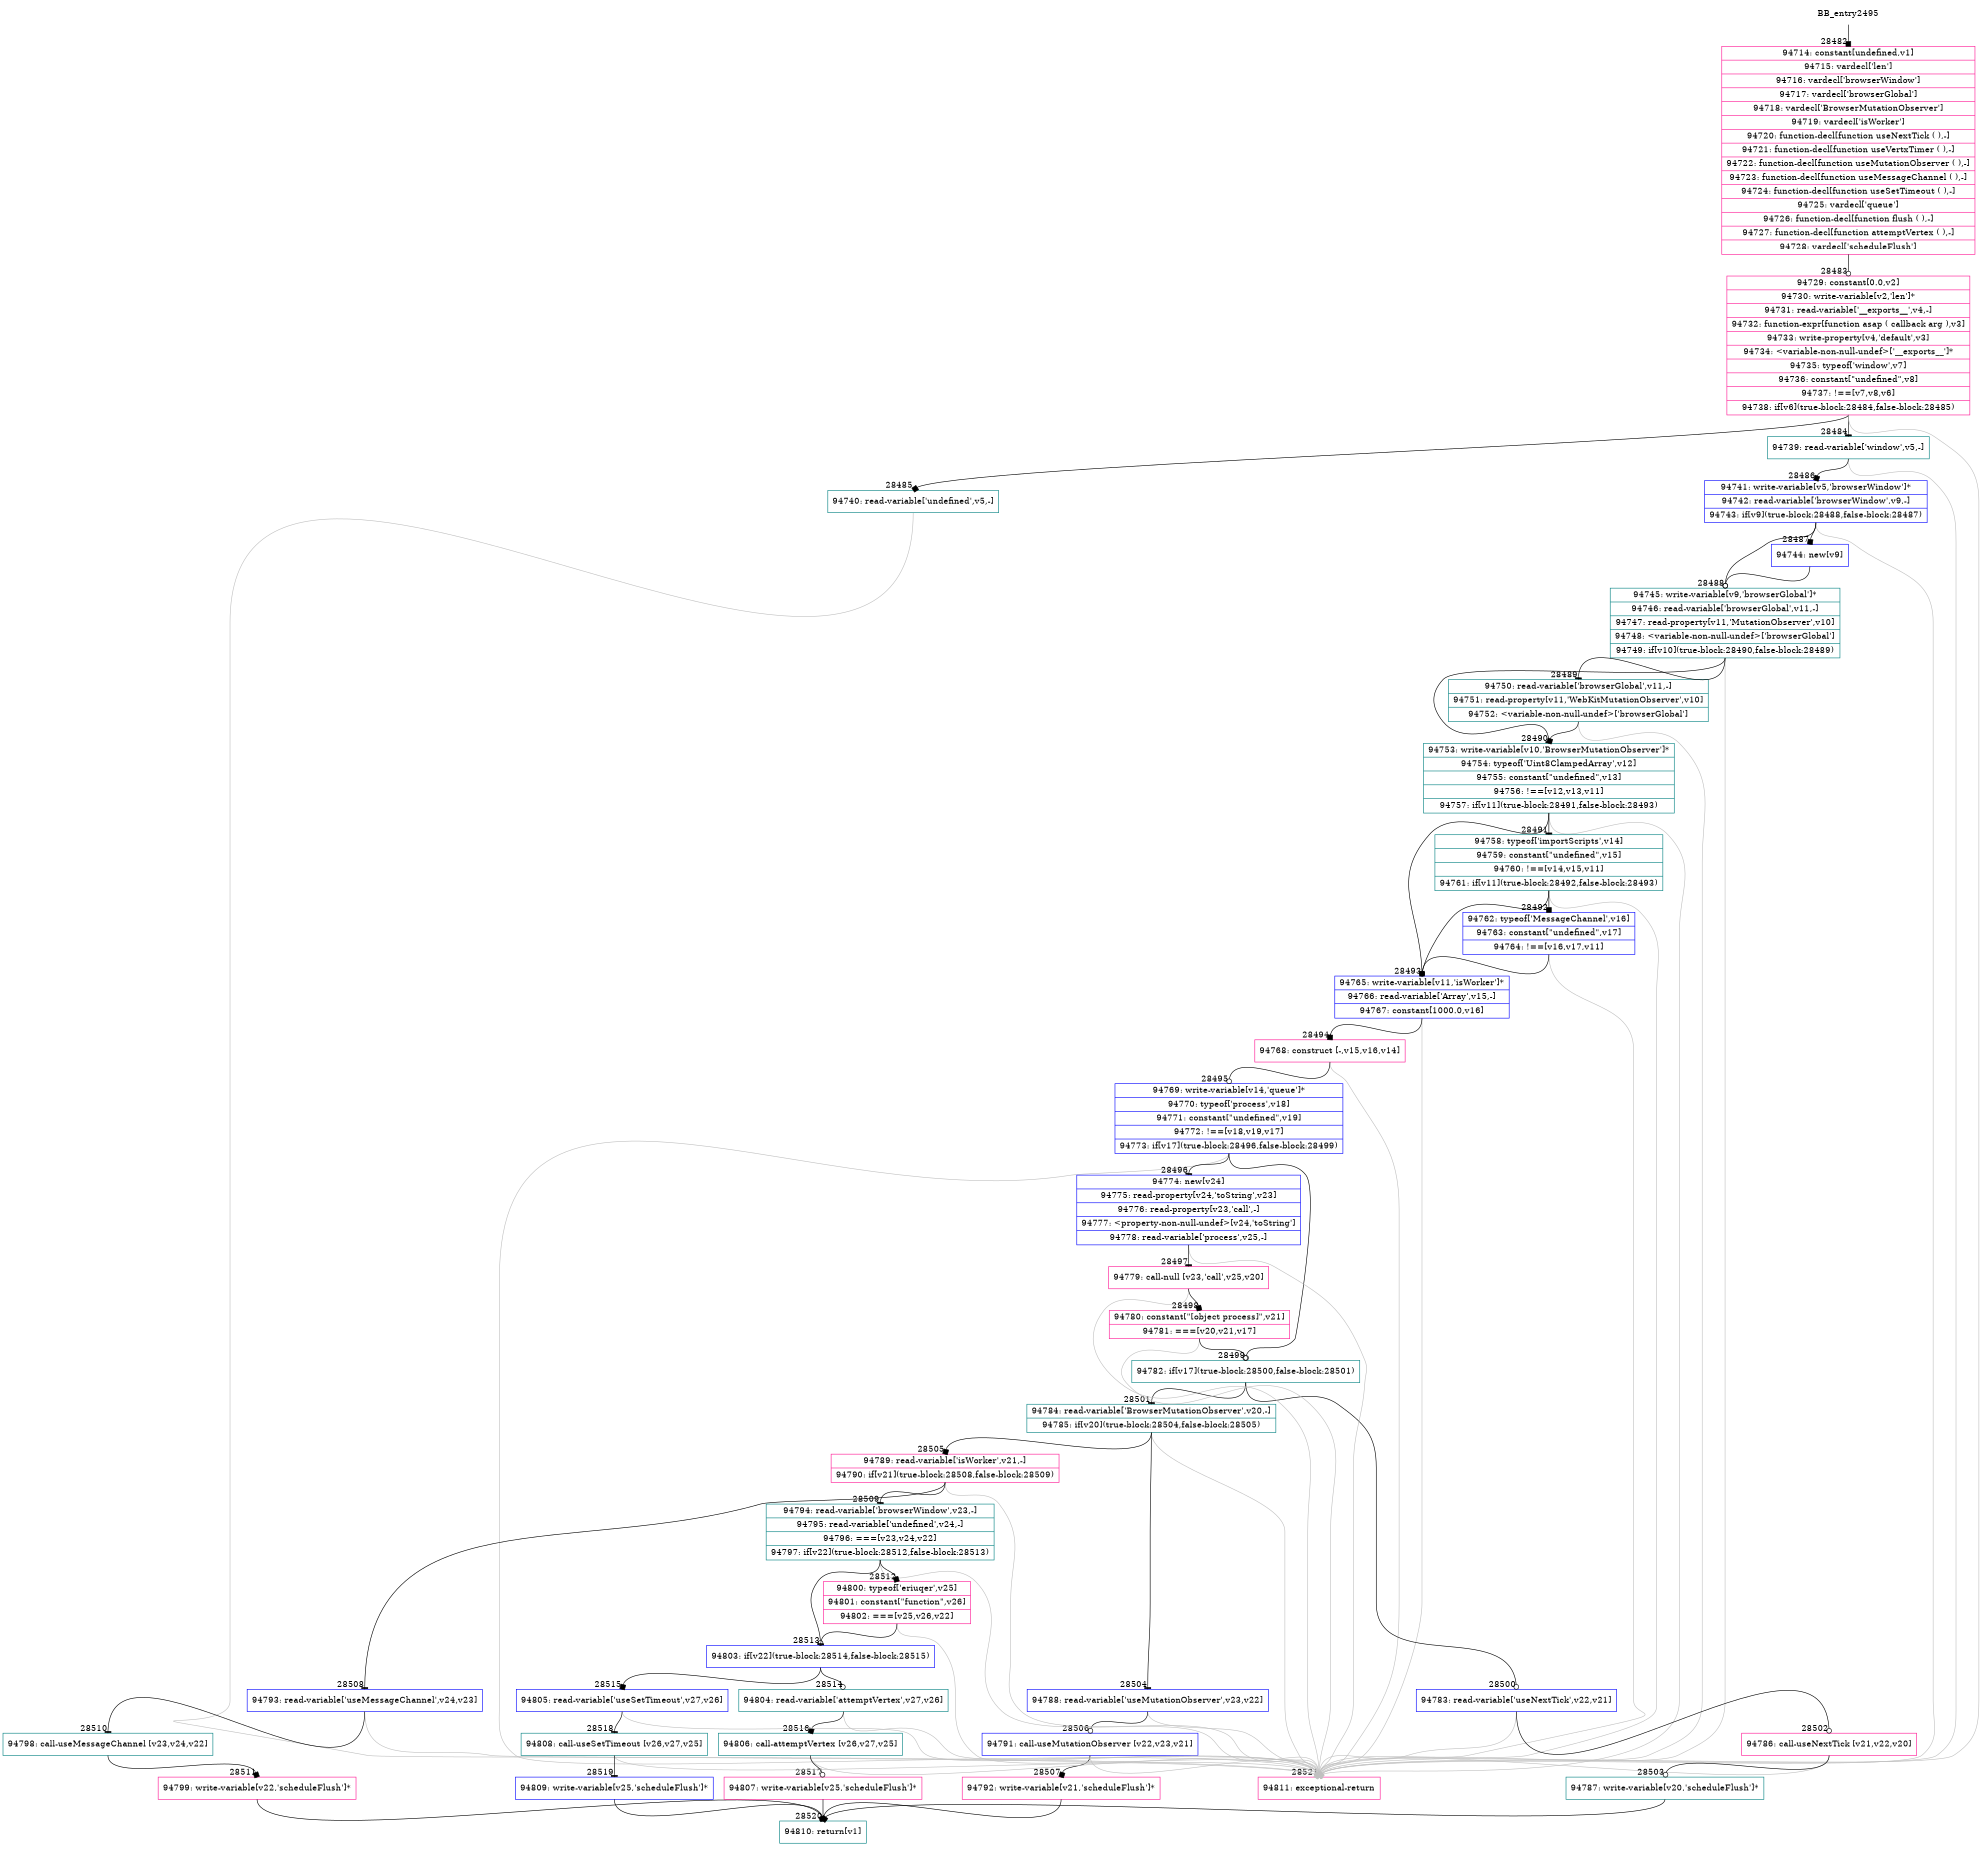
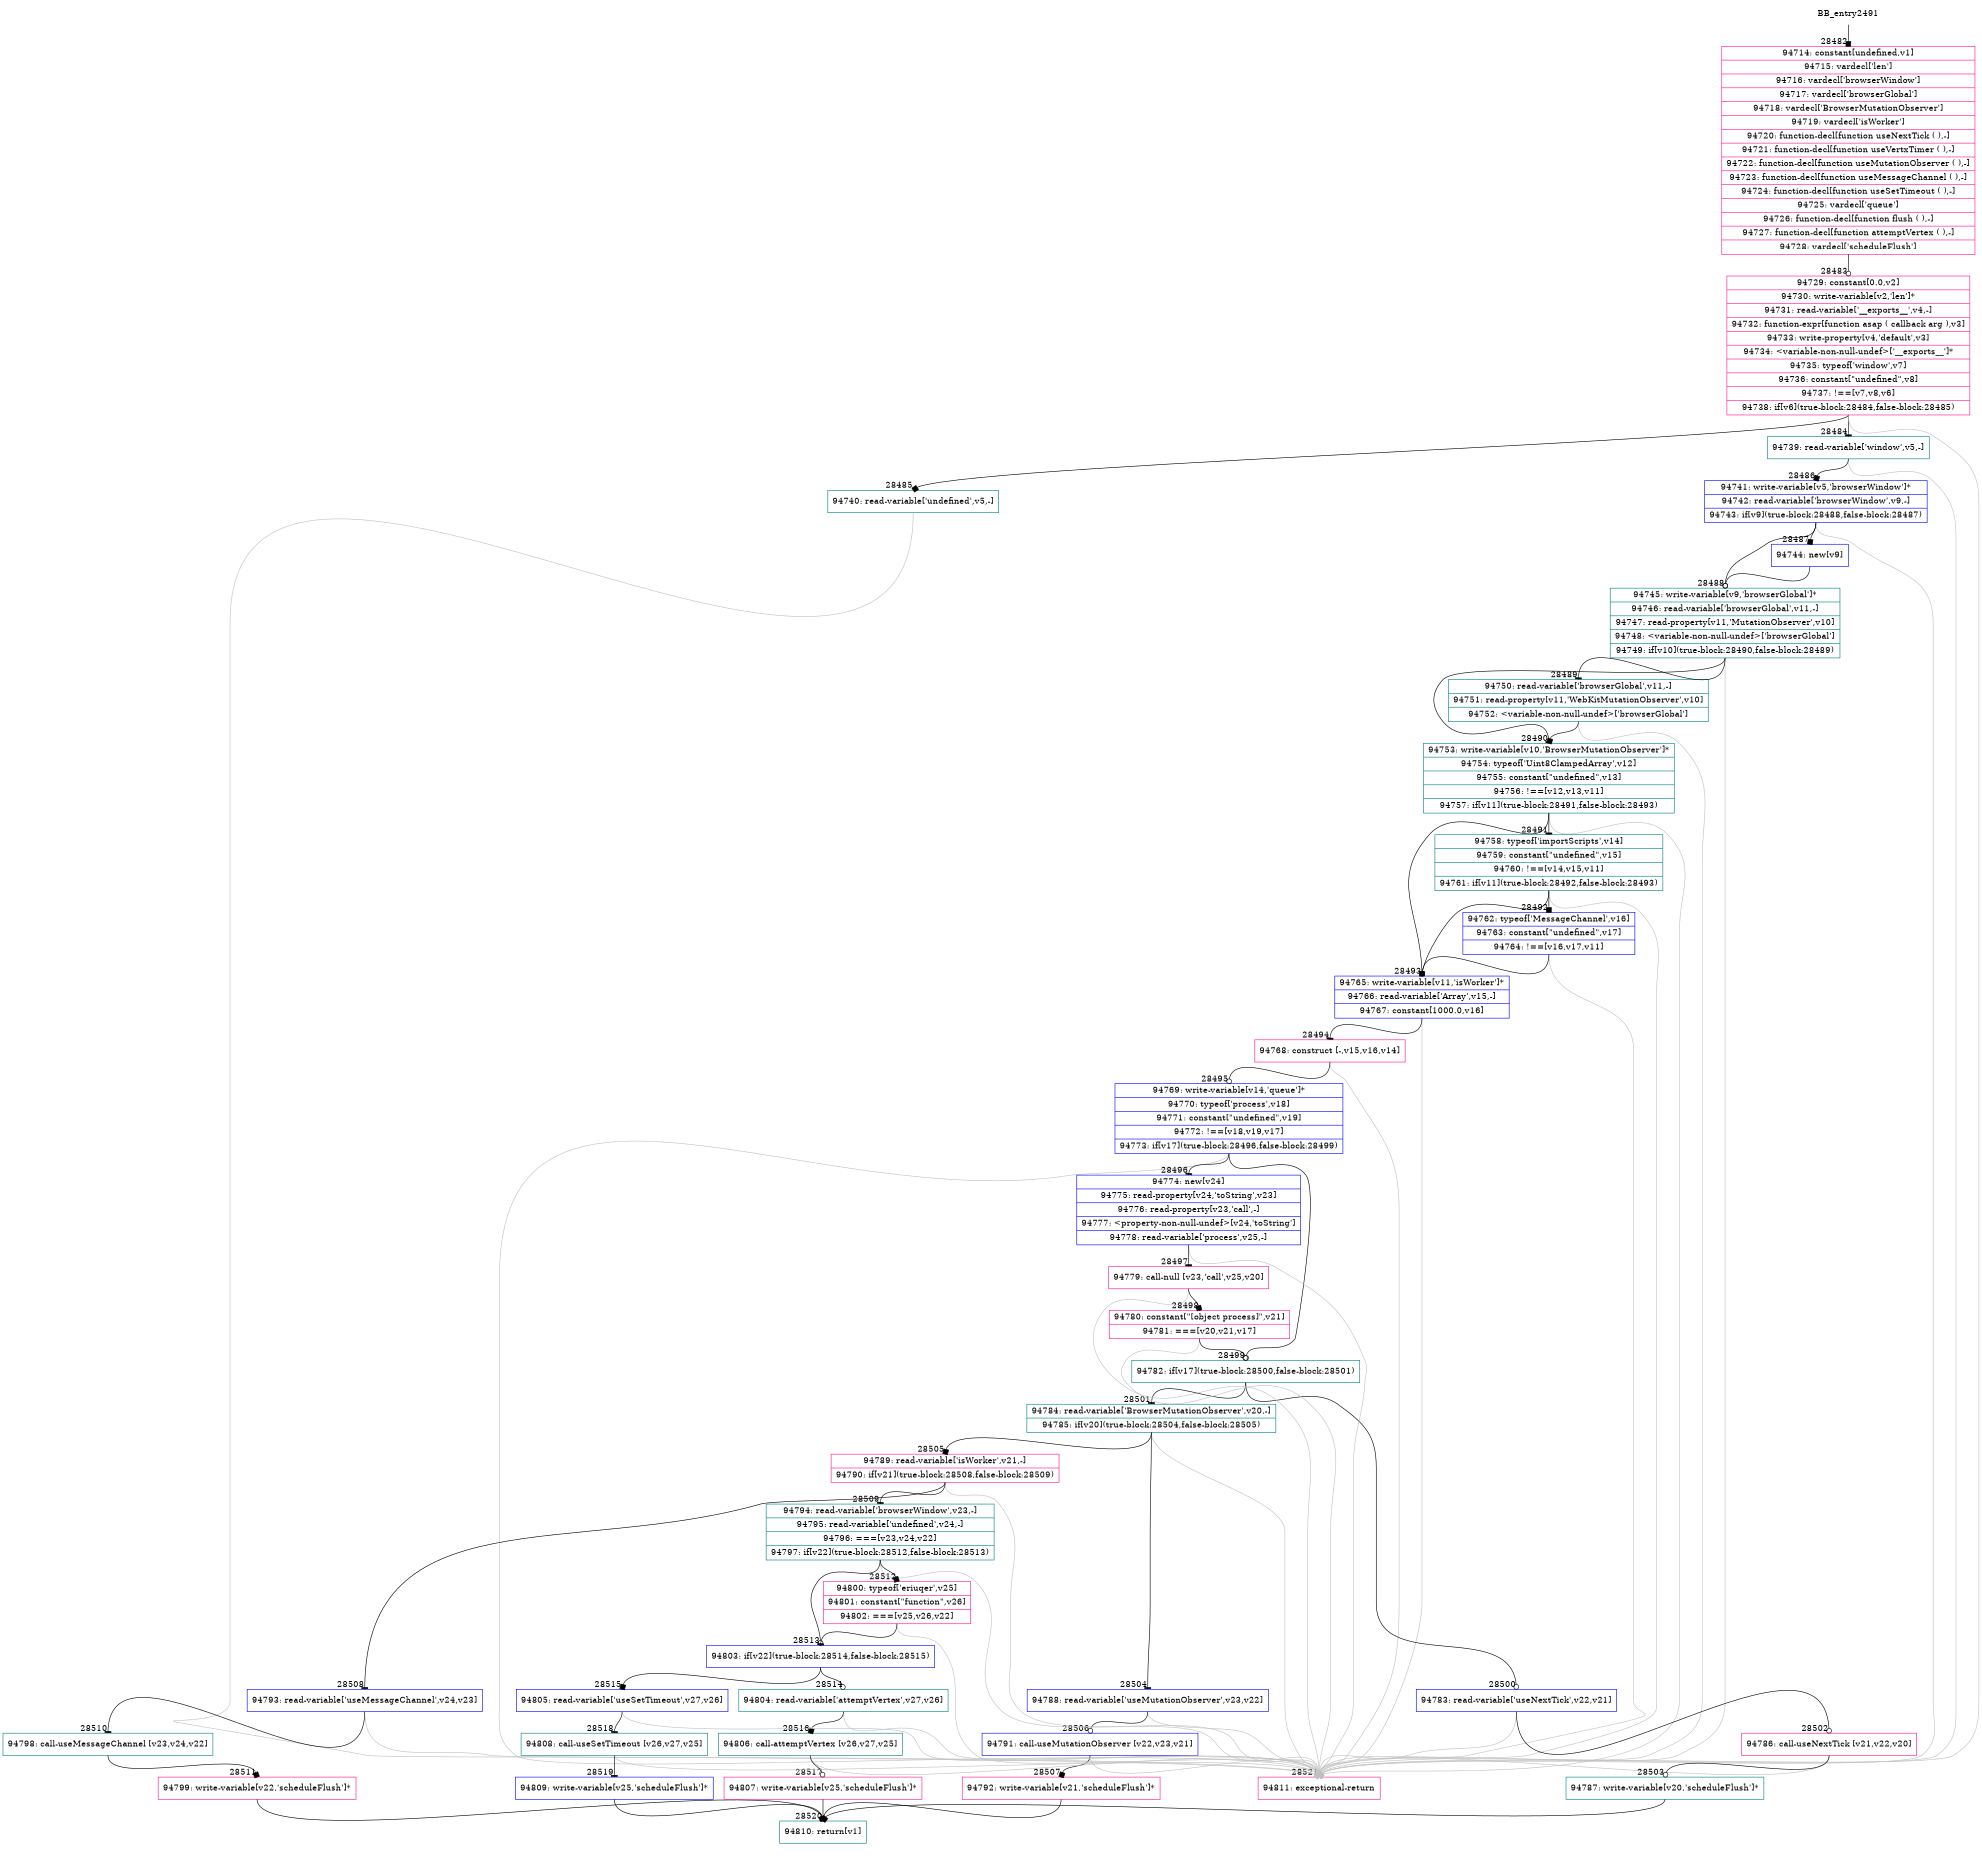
(1848, 14) -> (1848, 14)
(1378, 1029) -> (1378, 1029)
